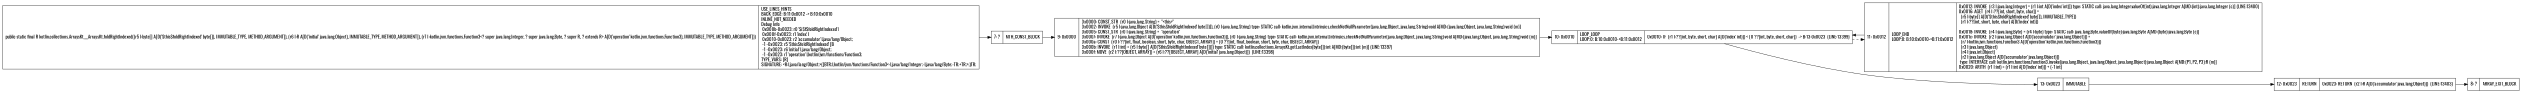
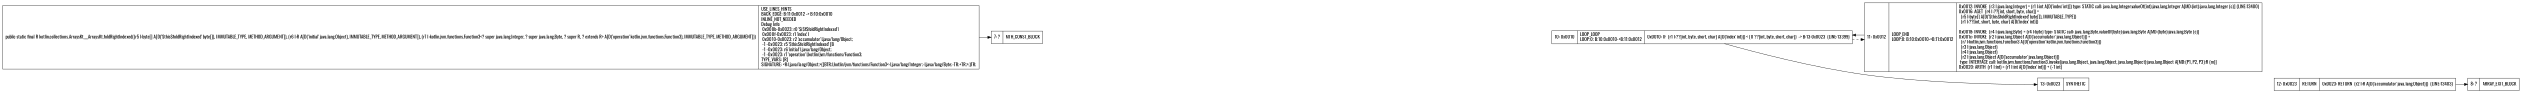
(1297, 37) -> none
(1977, 52) -> (1978, 52)
(2076, 84) -> (2076, 84)
(2180, 84) -> none
